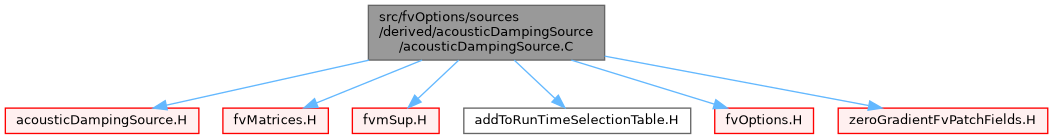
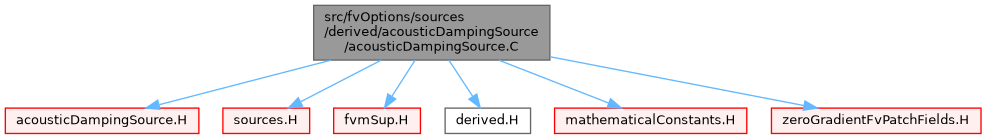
(276, 121) -> (266, 121)
(577, 121) -> (488, 121)
(764, 121) -> (651, 121)
